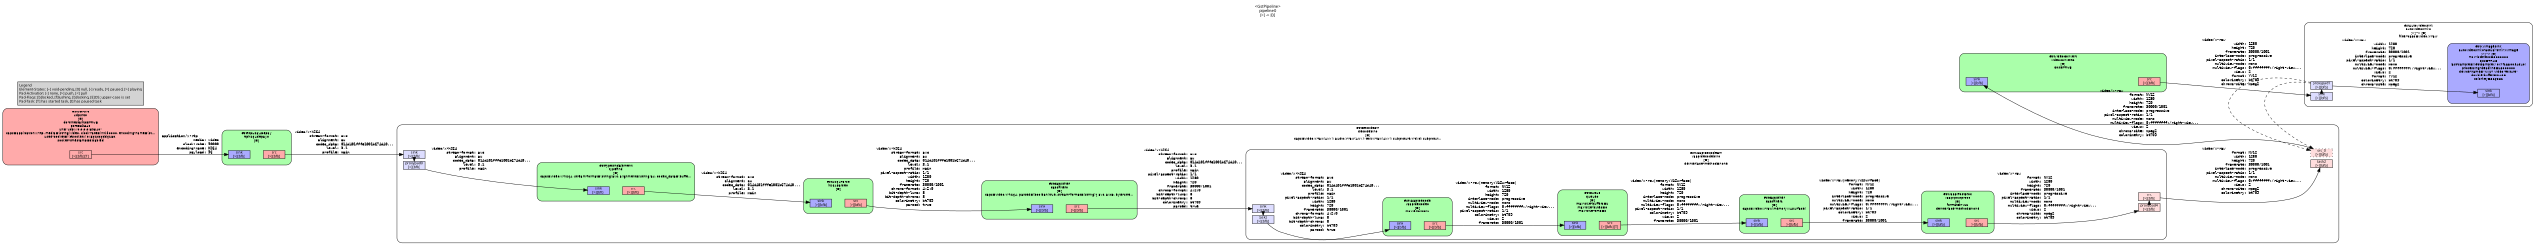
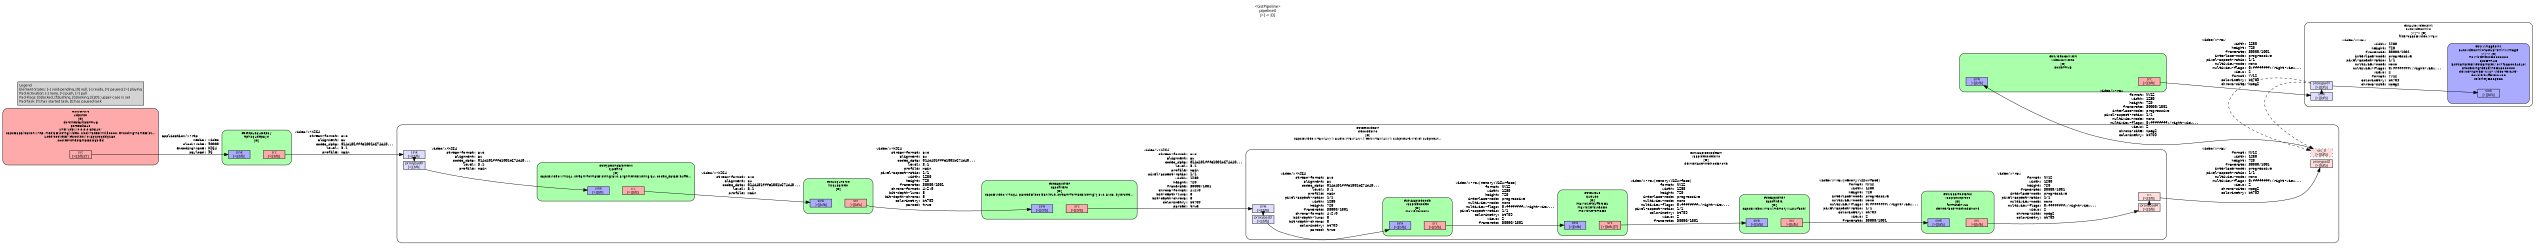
(2322, 164) -> (2322, 164)
(1263, 220) -> (1263, 220)
